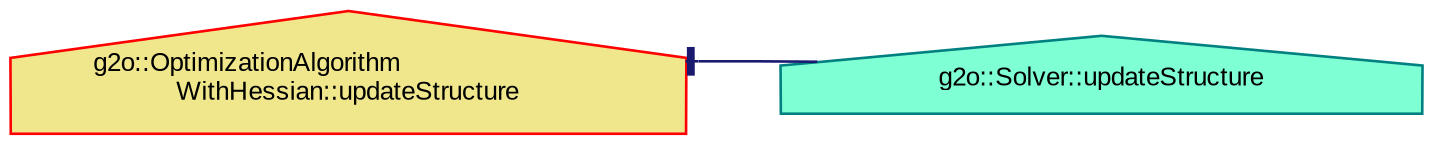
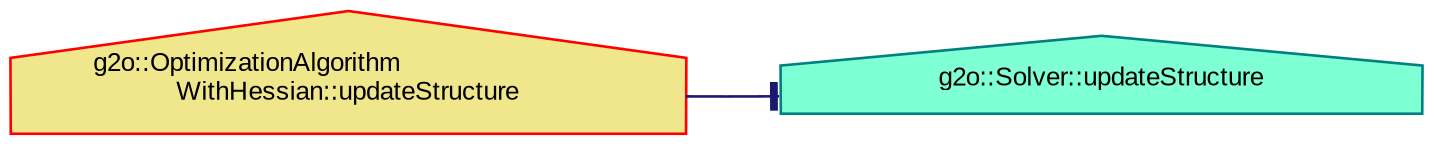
(758, 61) -> (726, 96)
